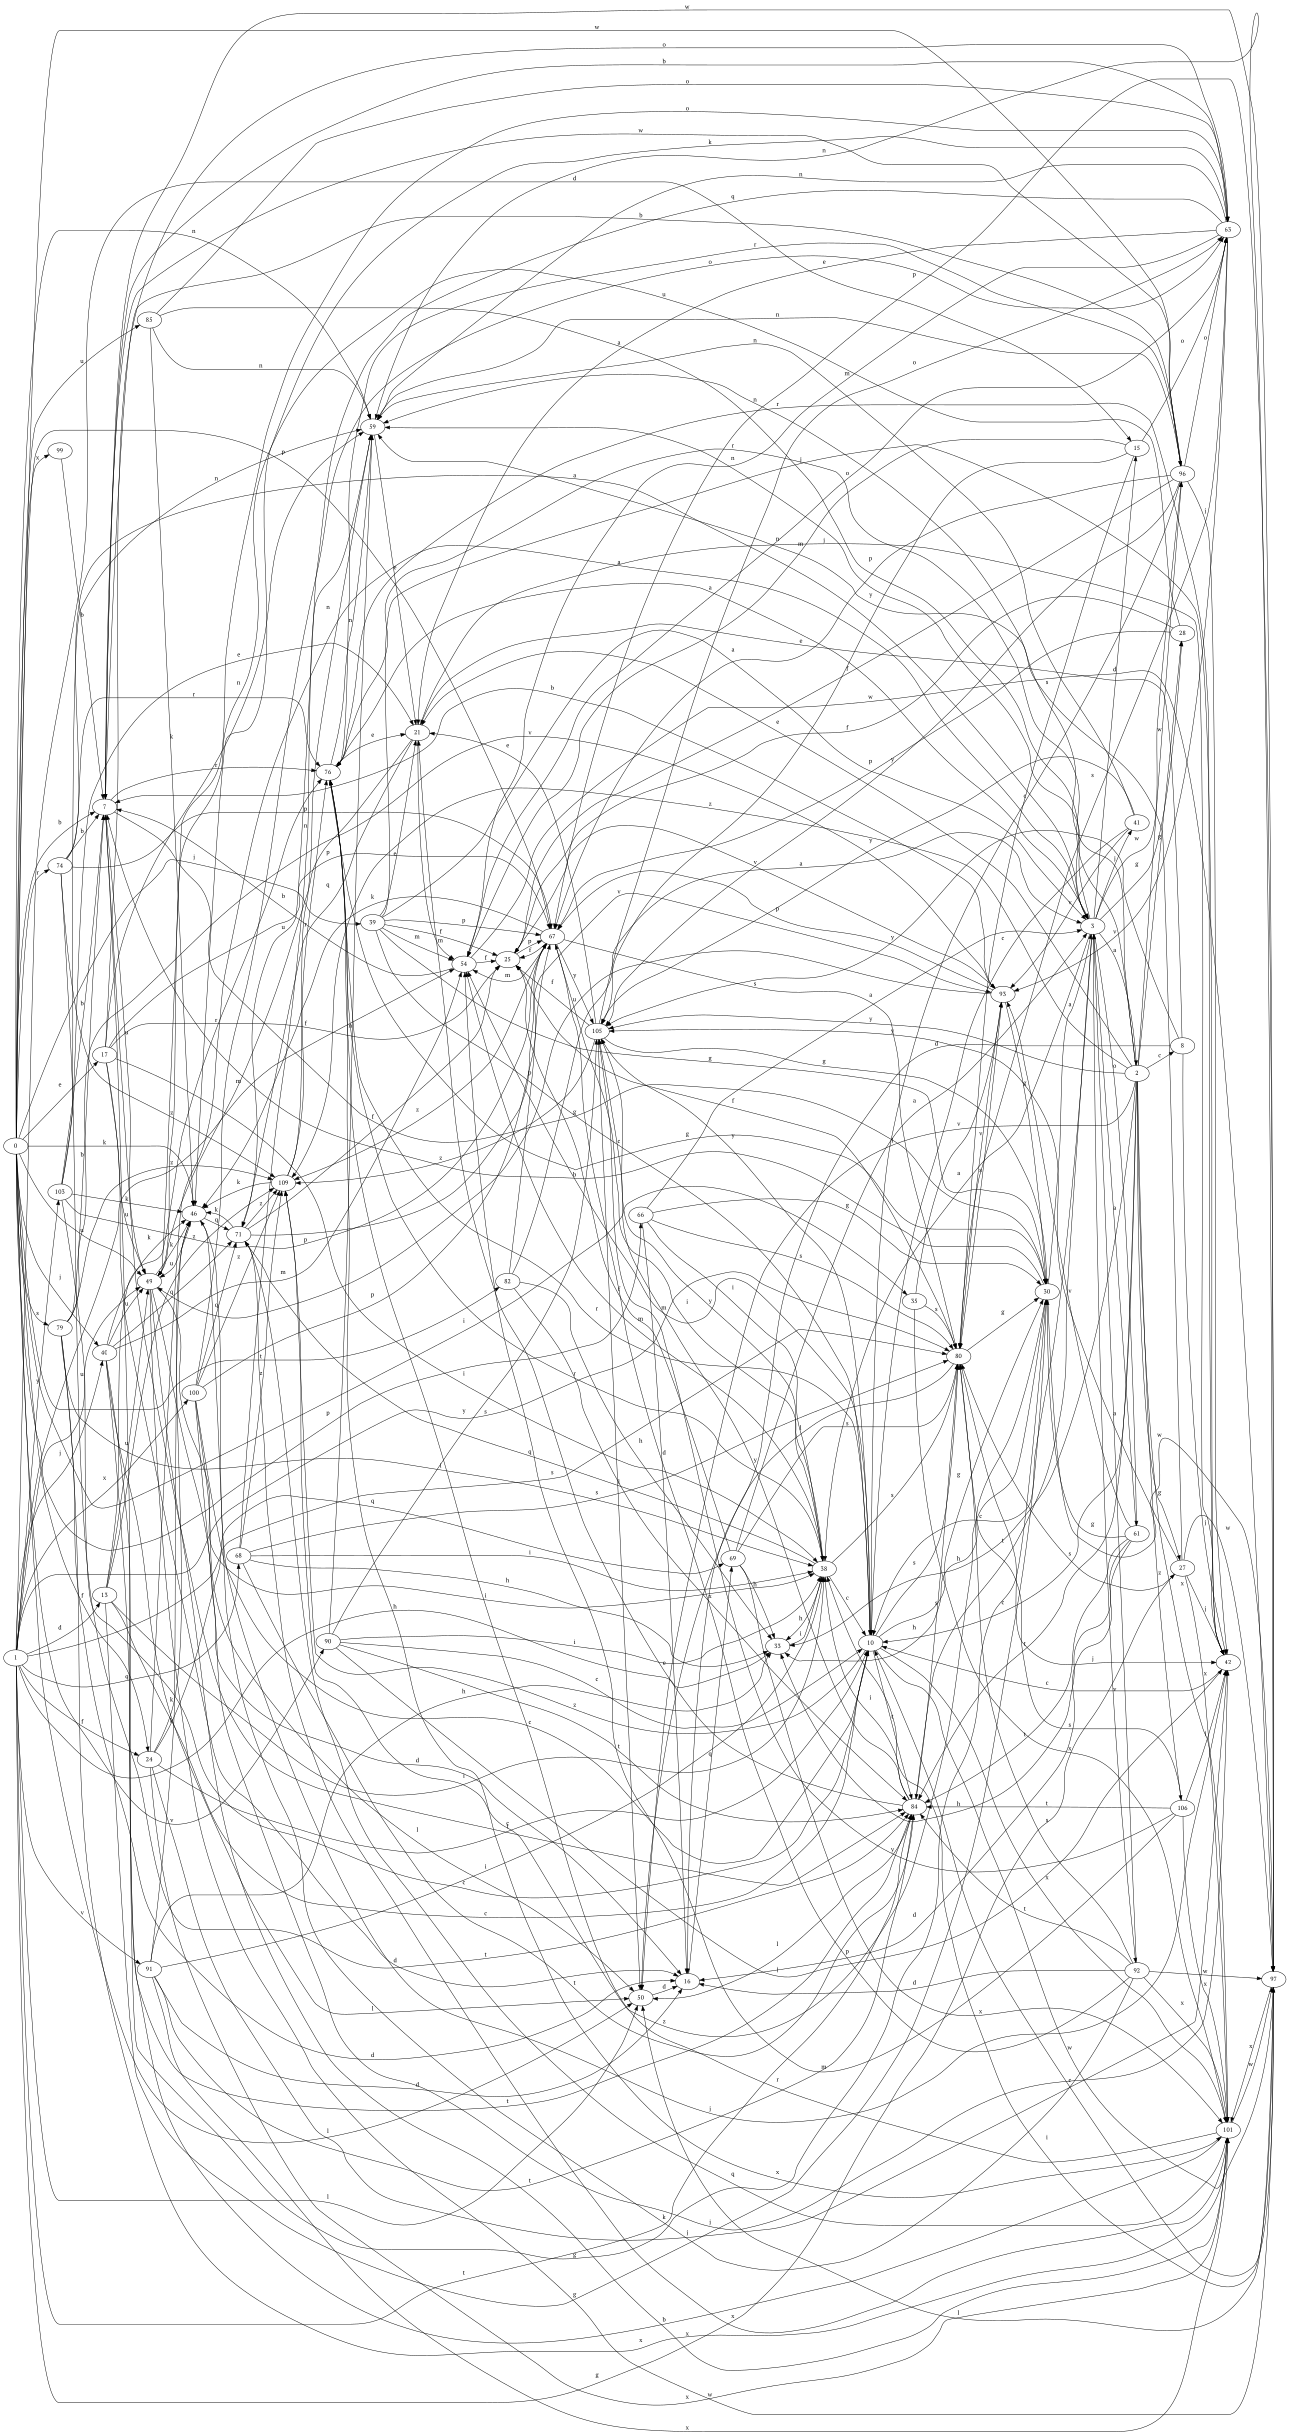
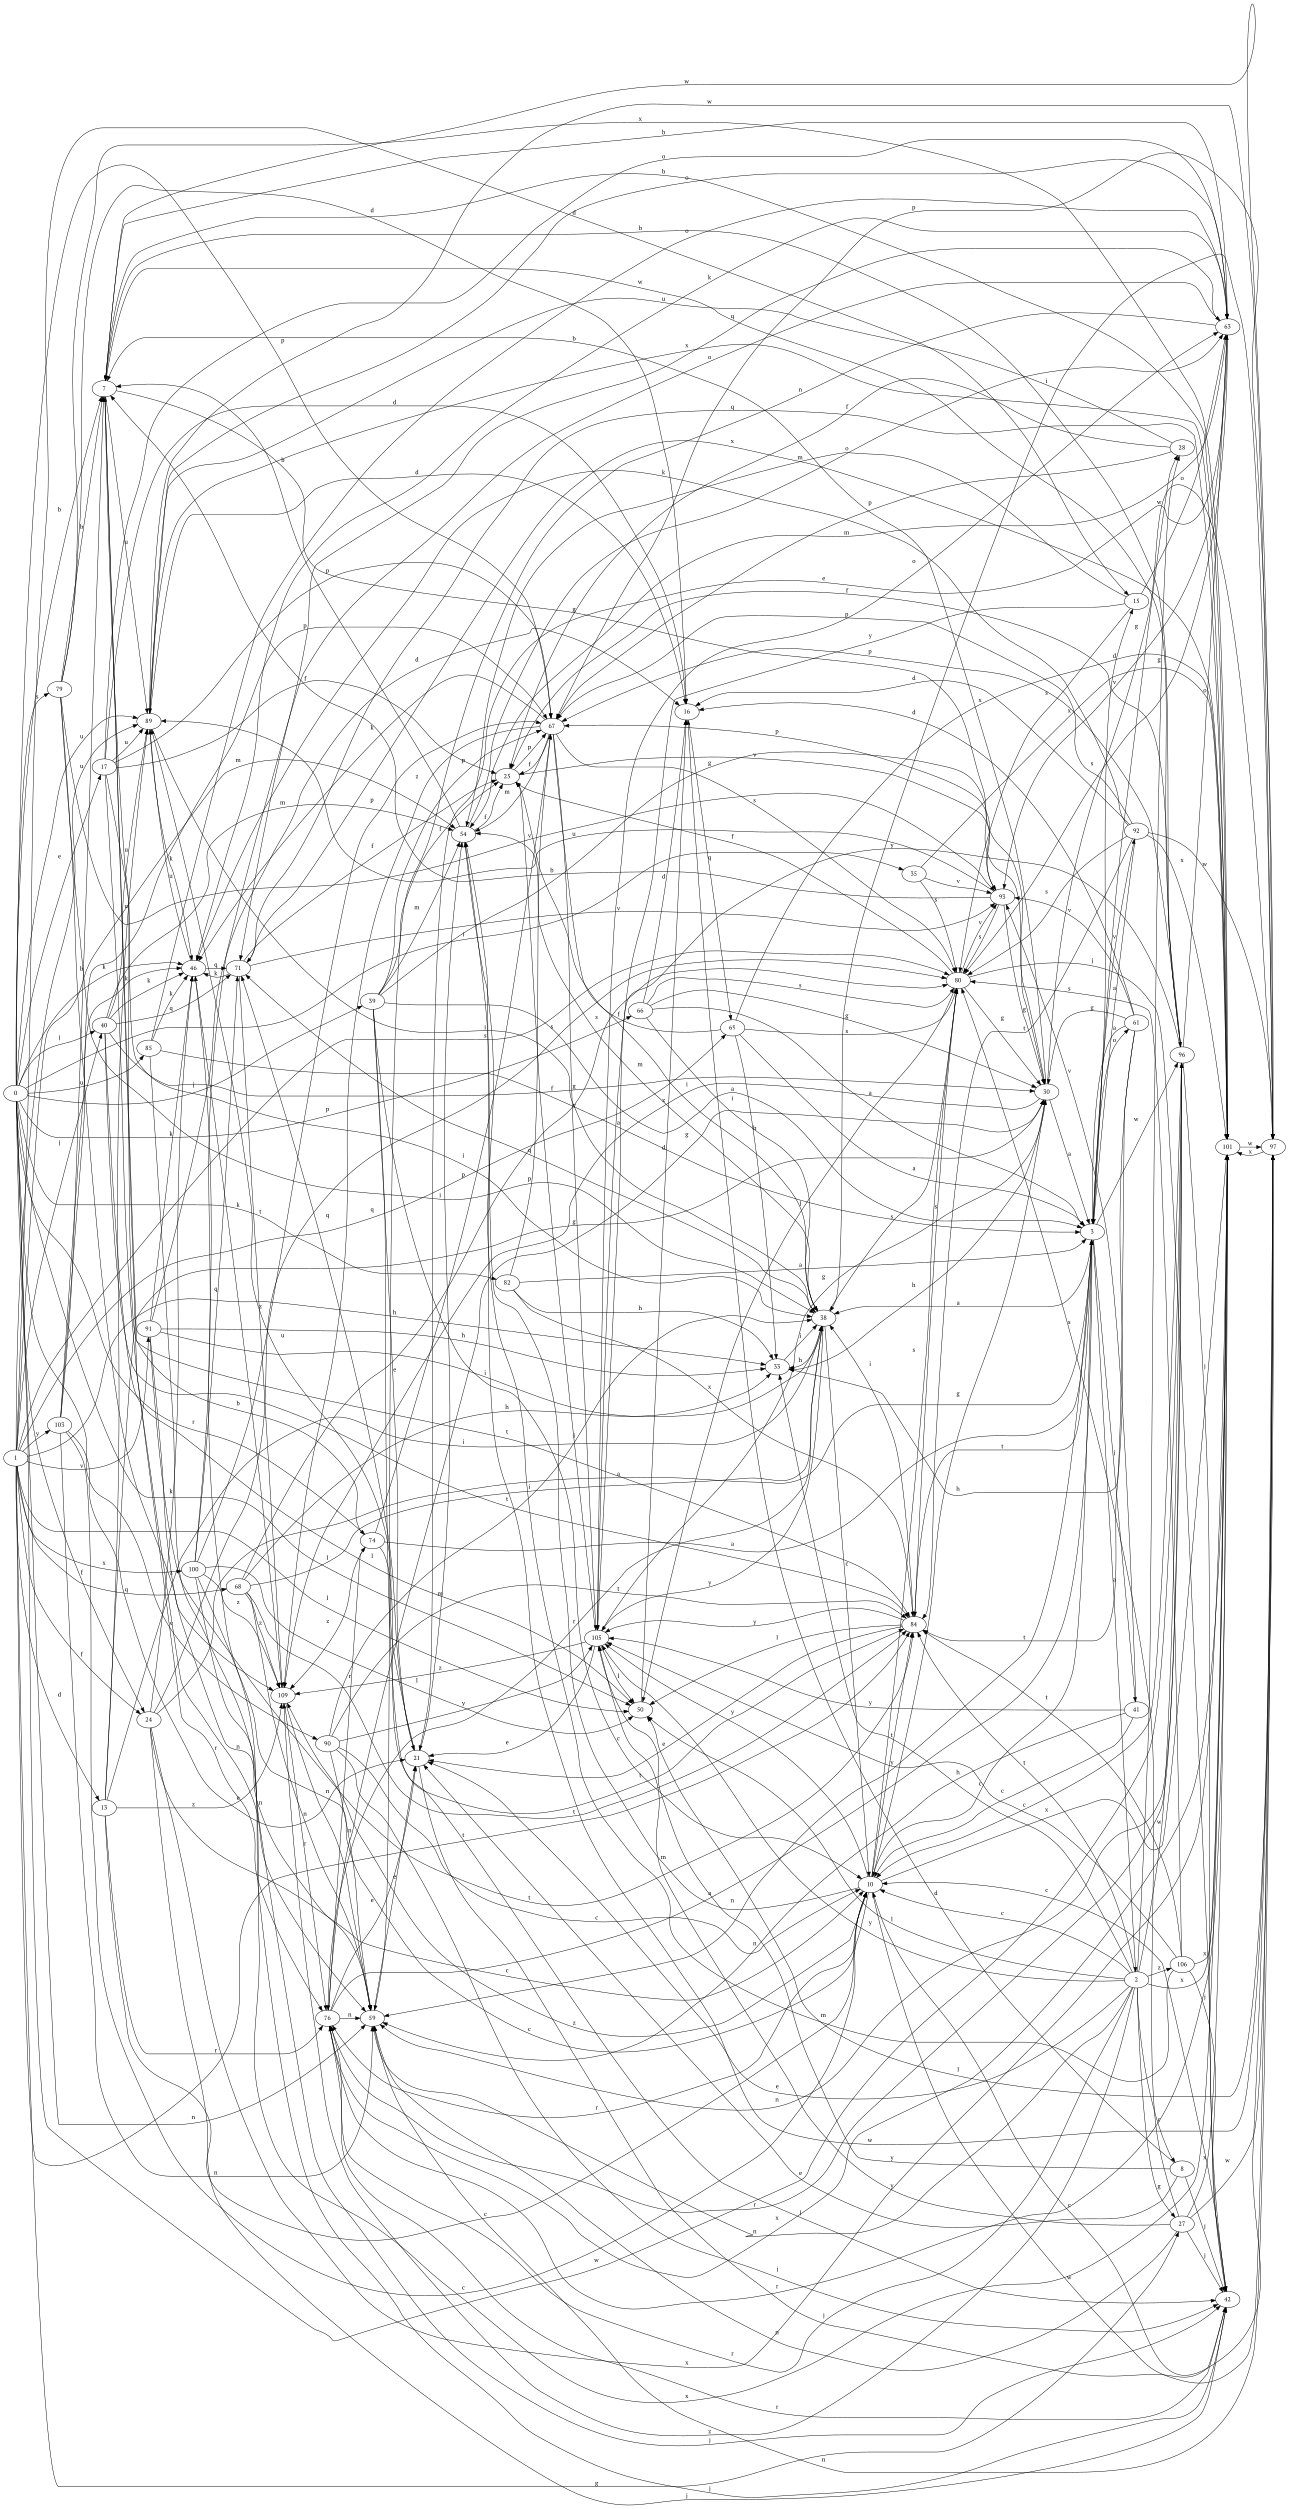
(60, 451) -> none
(148, 698) -> (344, 1792)
(149, 1281) -> (149, 721)
